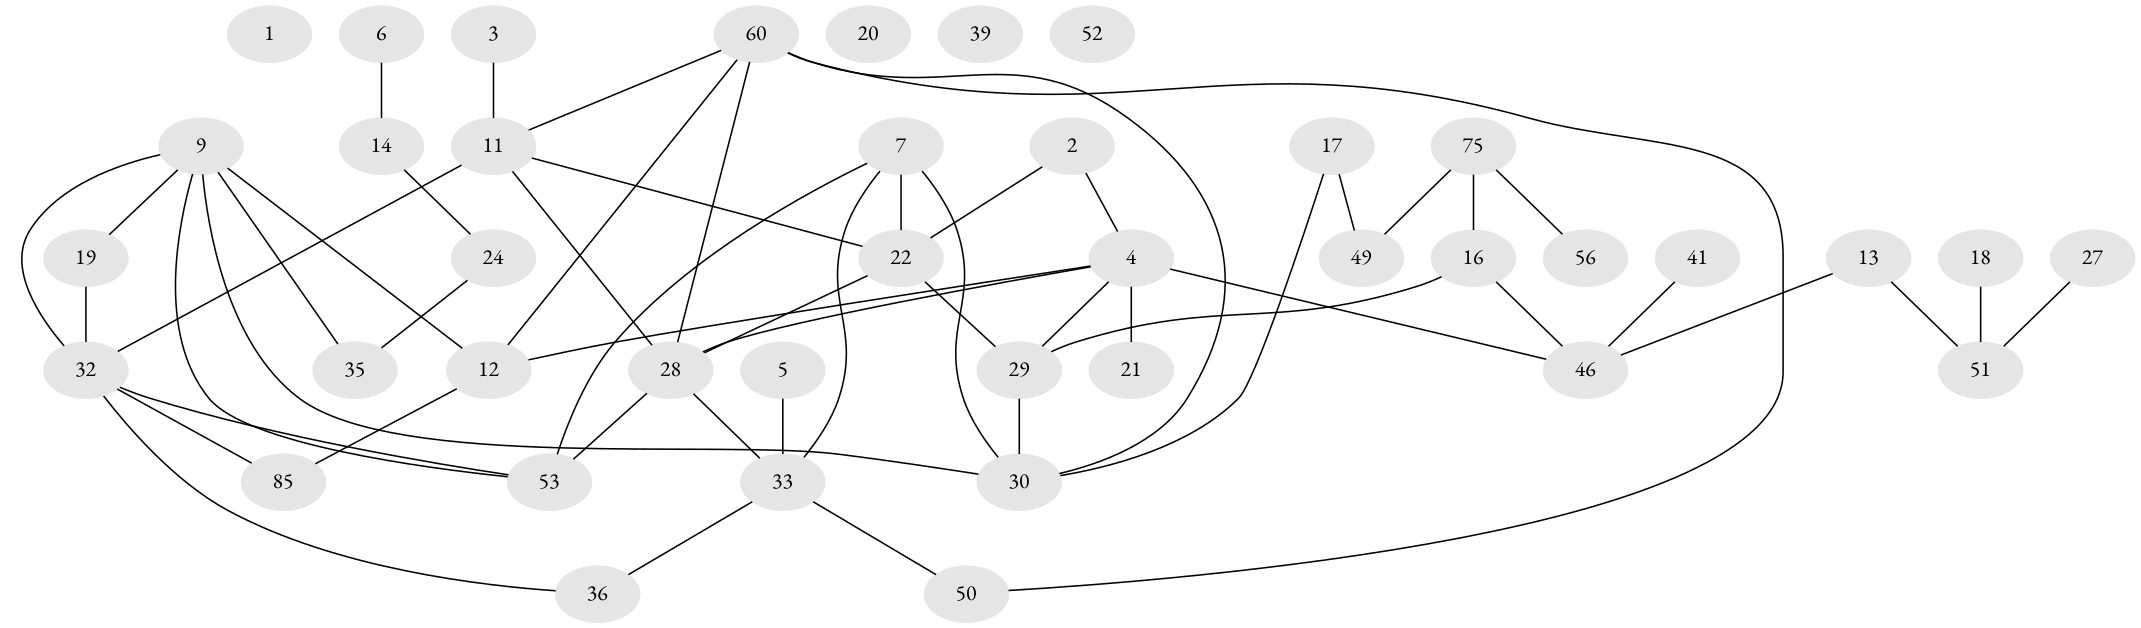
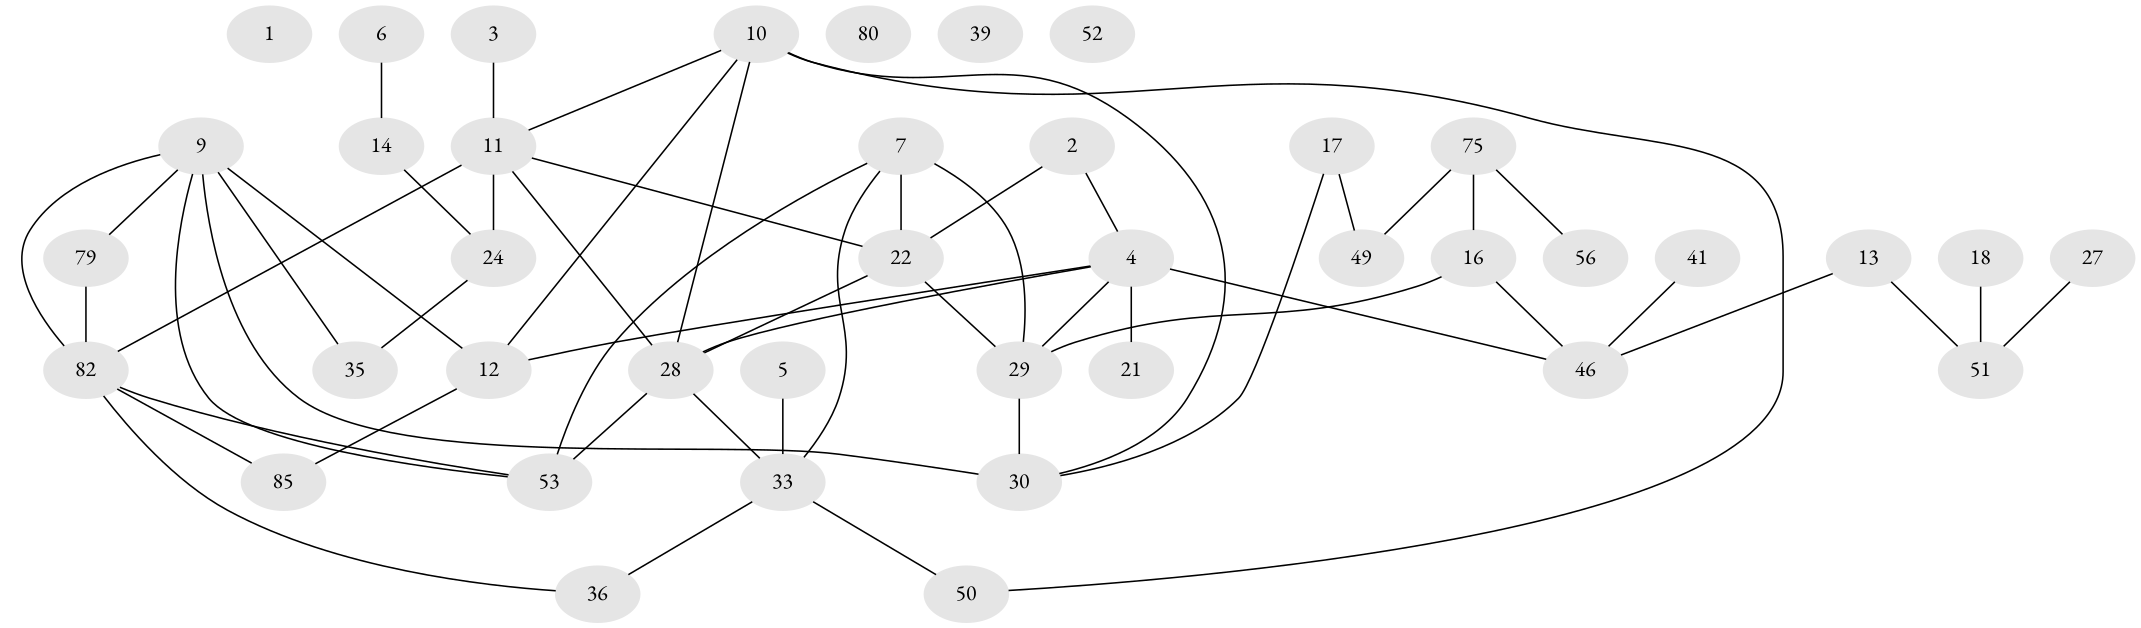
(756, 34) -> (756, 34)
(868, 34) -> (868, 34)
none -> (494, 202)
(86, 258) -> (86, 258)
(958, 329) -> (1011, 236)
(86, 370) -> (86, 370)
